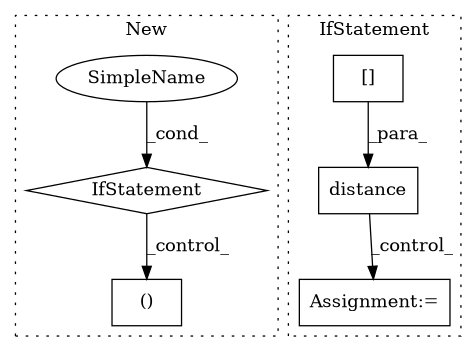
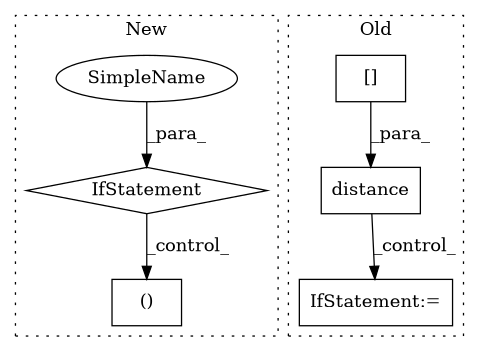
(375, 30) -> (376, 30)
(178, 135) -> (176, 135)
(375, 303) -> (376, 303)
